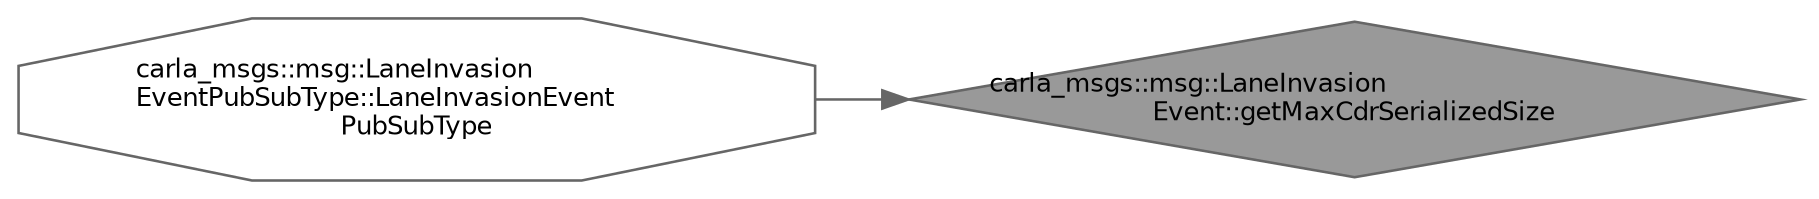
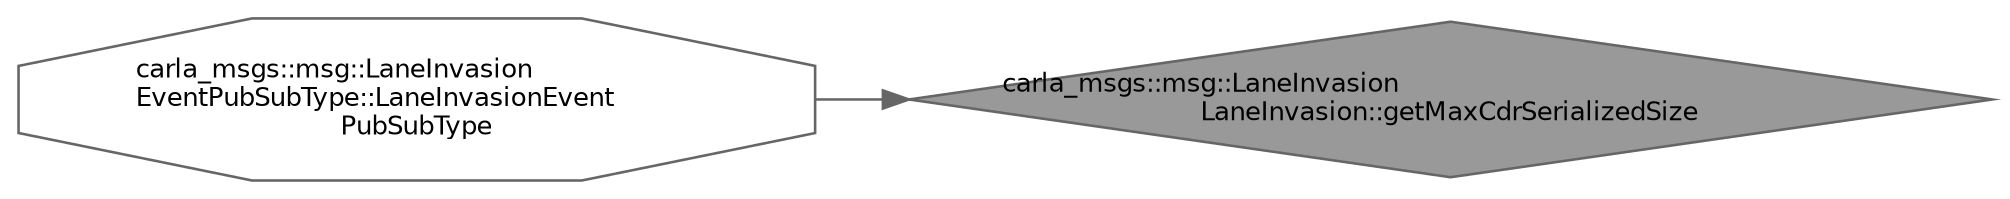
(1355, 99) -> (1451, 99)
